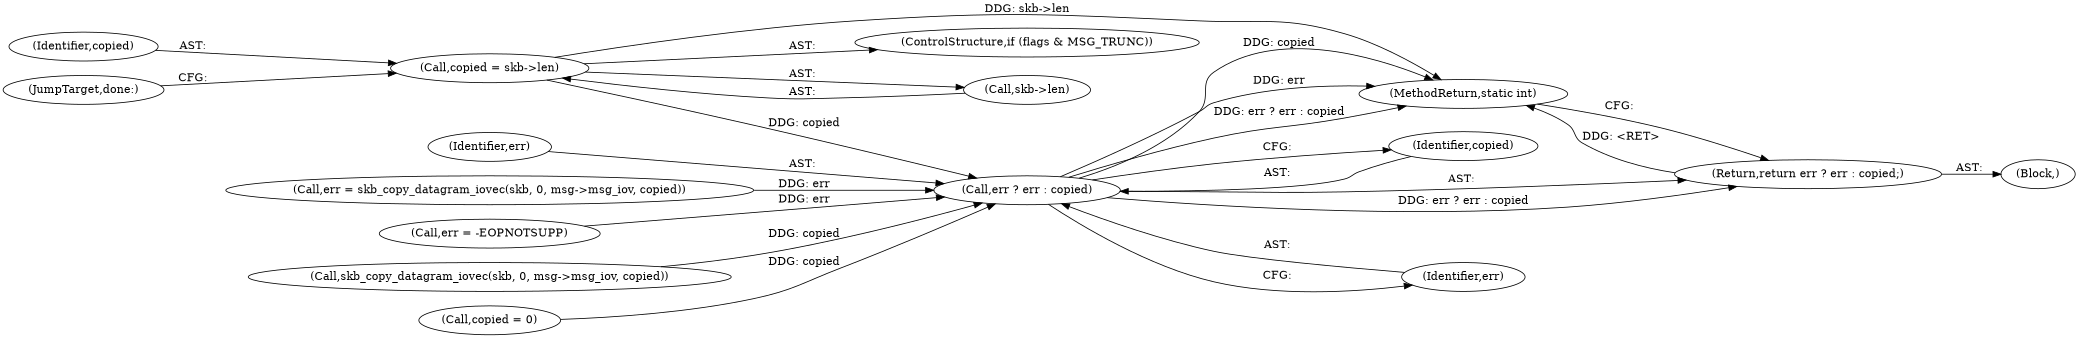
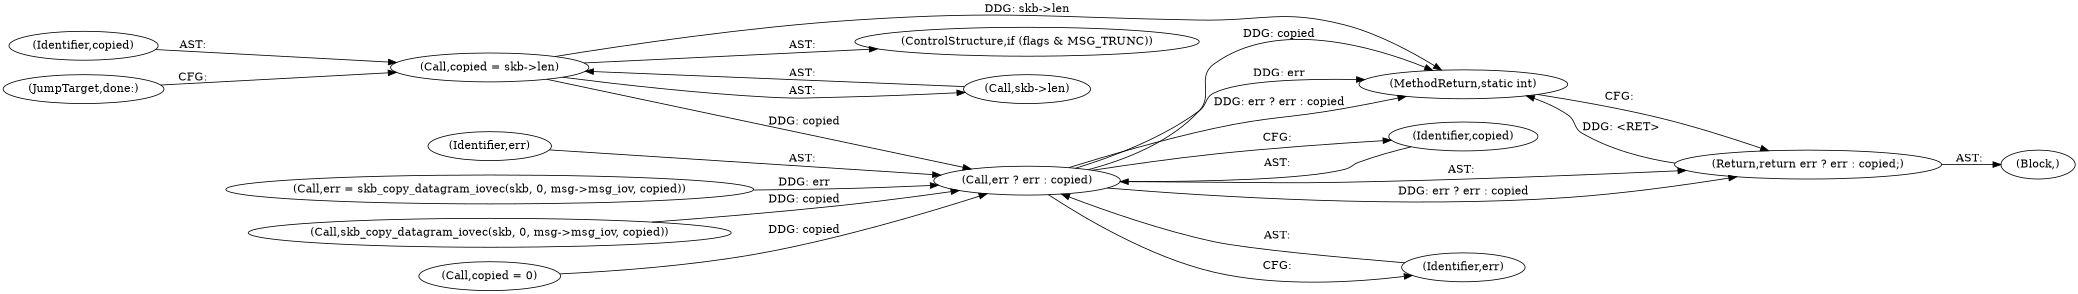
(490, 234) -> none
